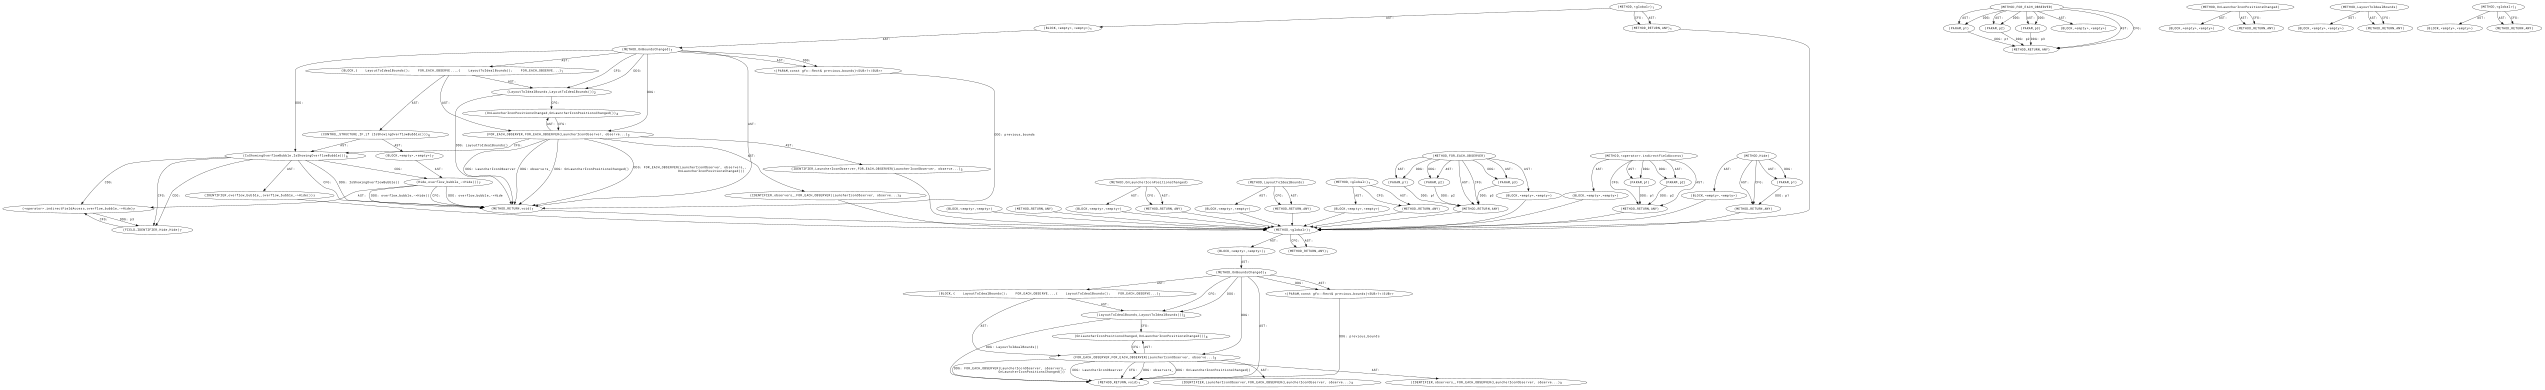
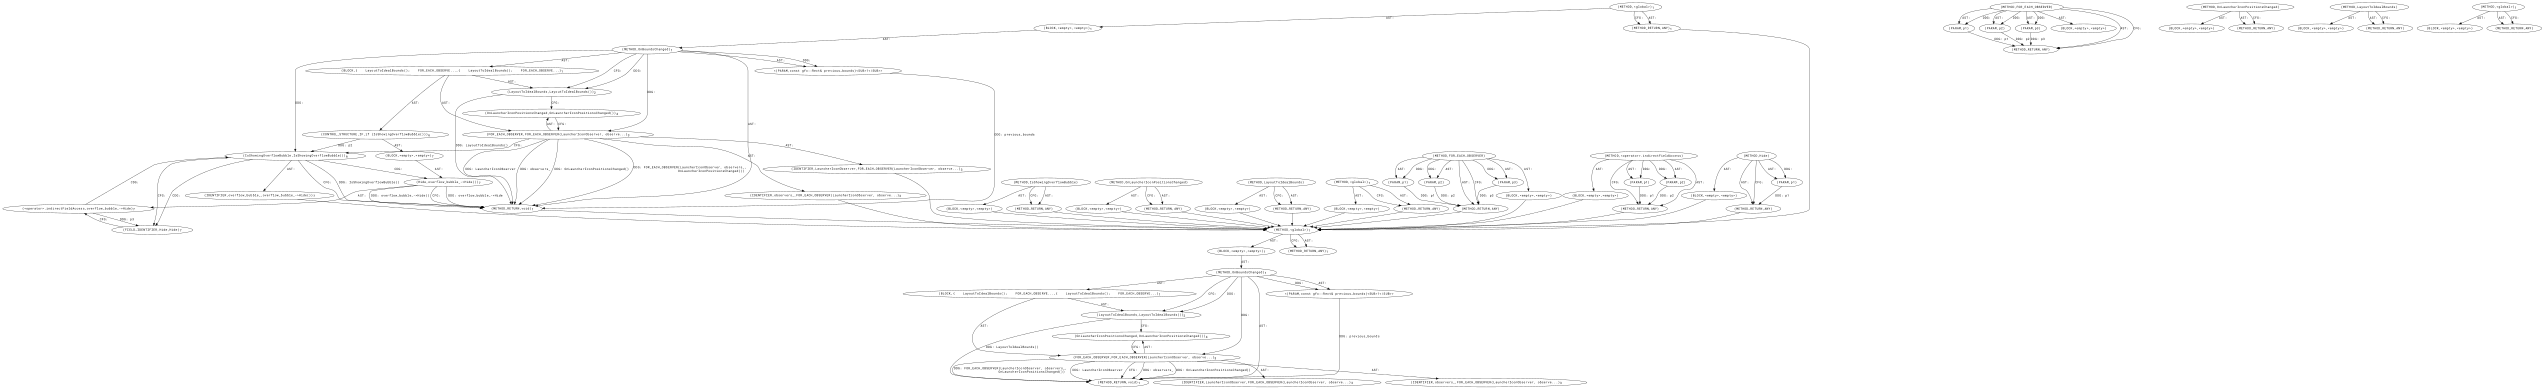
(345, 145) -> (345, 145)
(148, 161) -> (151, 166)
none -> (1046, 182)
